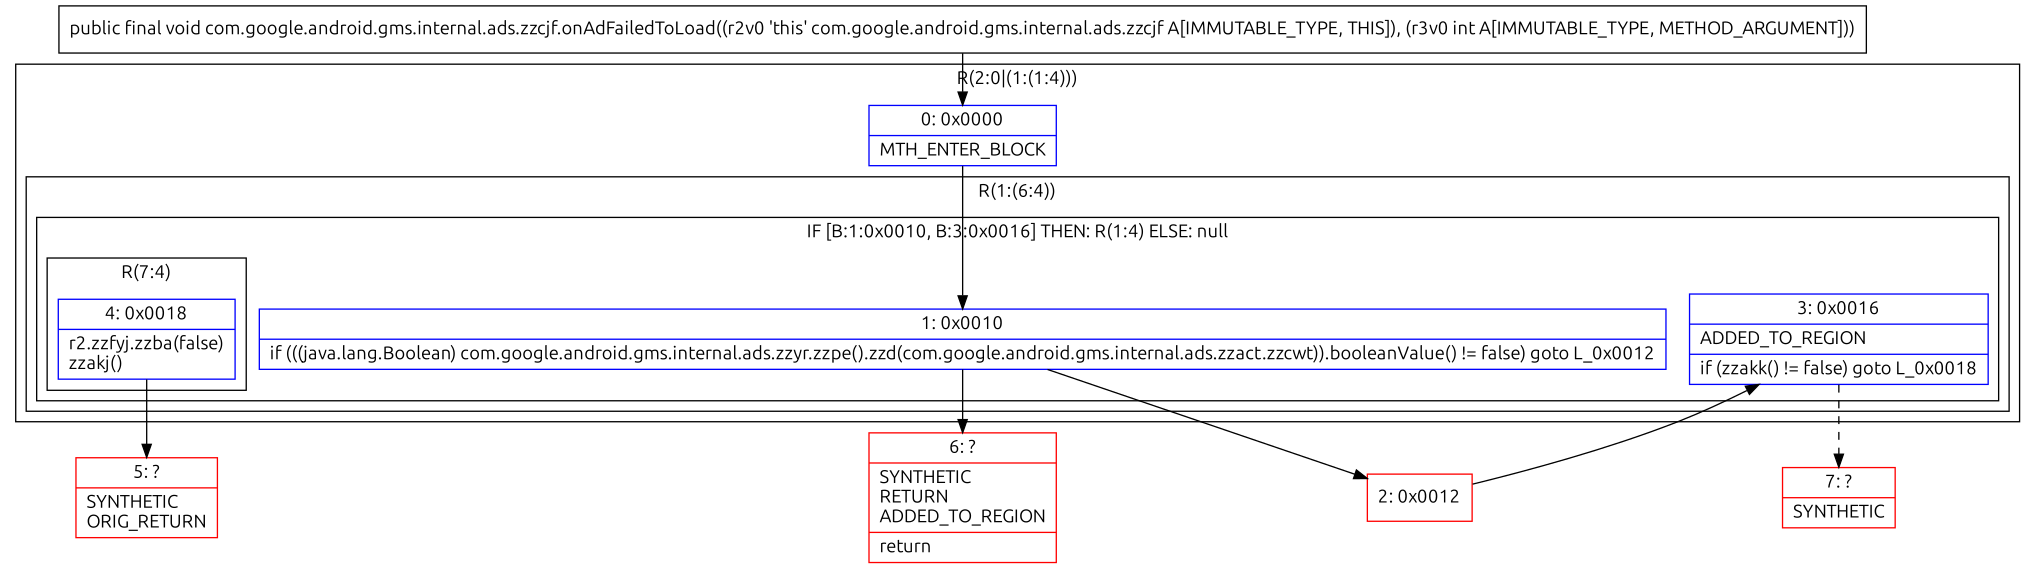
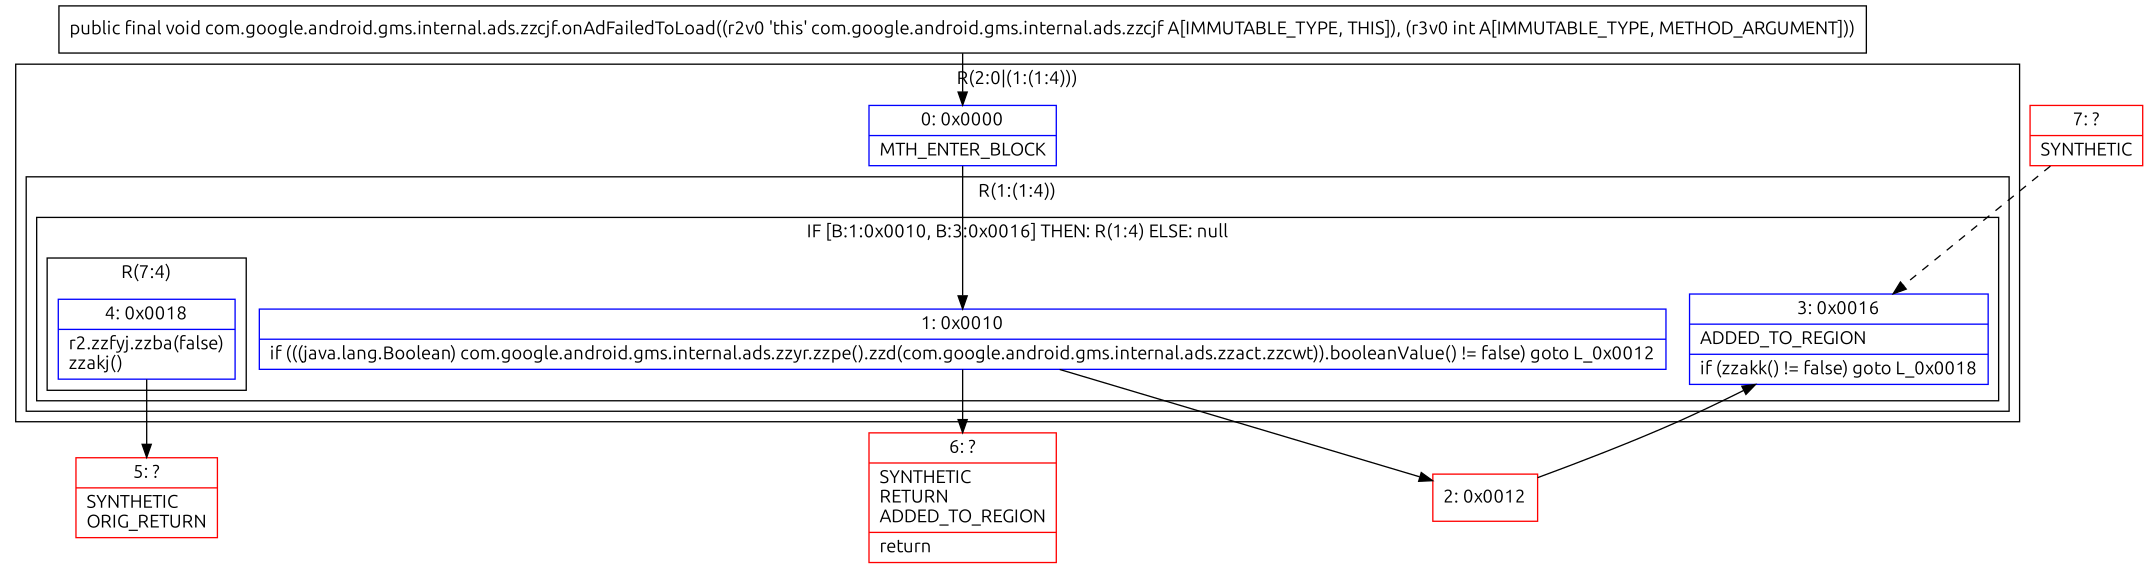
(1018, 192) -> (1018, 192)
(1839, 430) -> (1977, 226)
